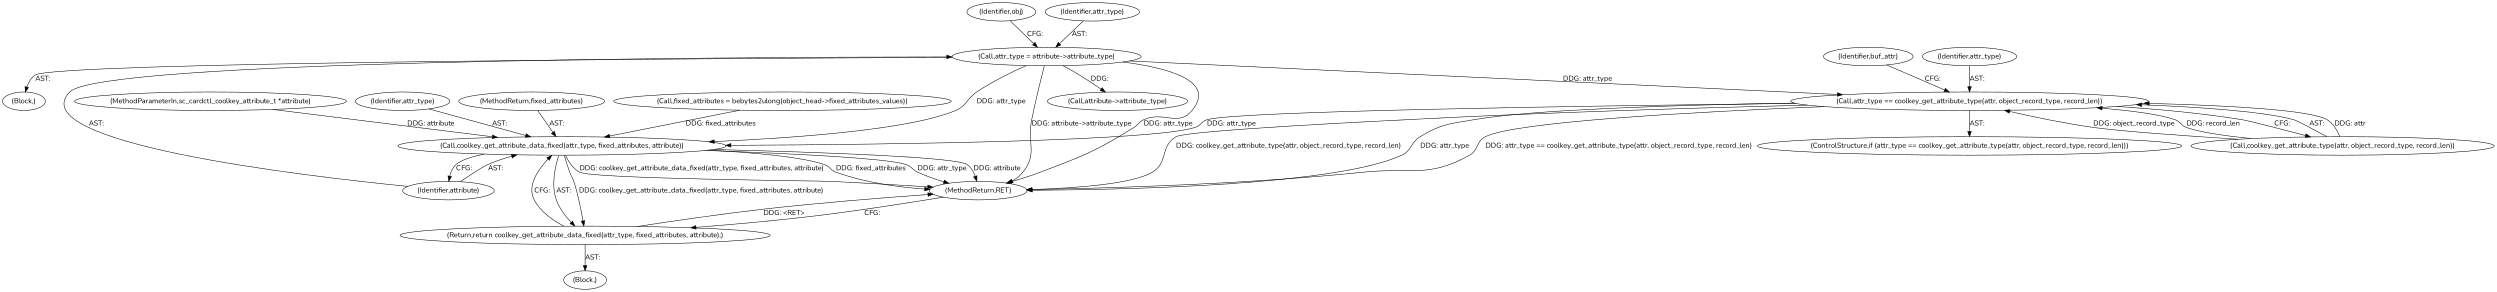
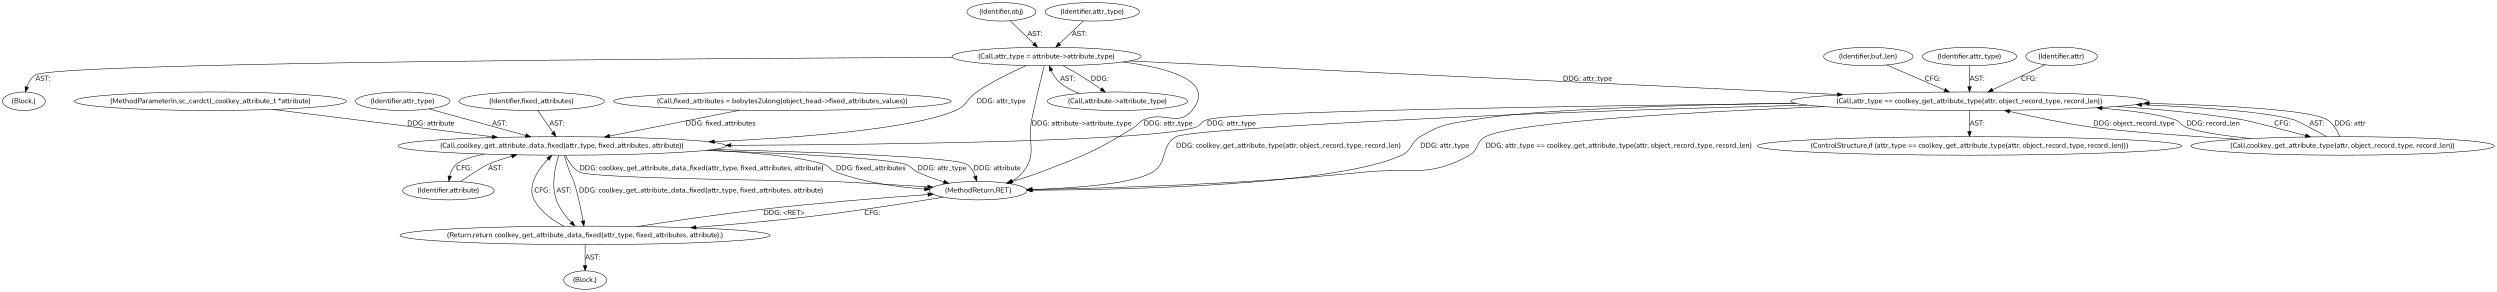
(1036, 34) -> (1036, 34)
(1868, 57) -> (1868, 57)
none -> (2062, 57)
(321, 66) -> (1063, 85)
(532, 101) -> (532, 101)
